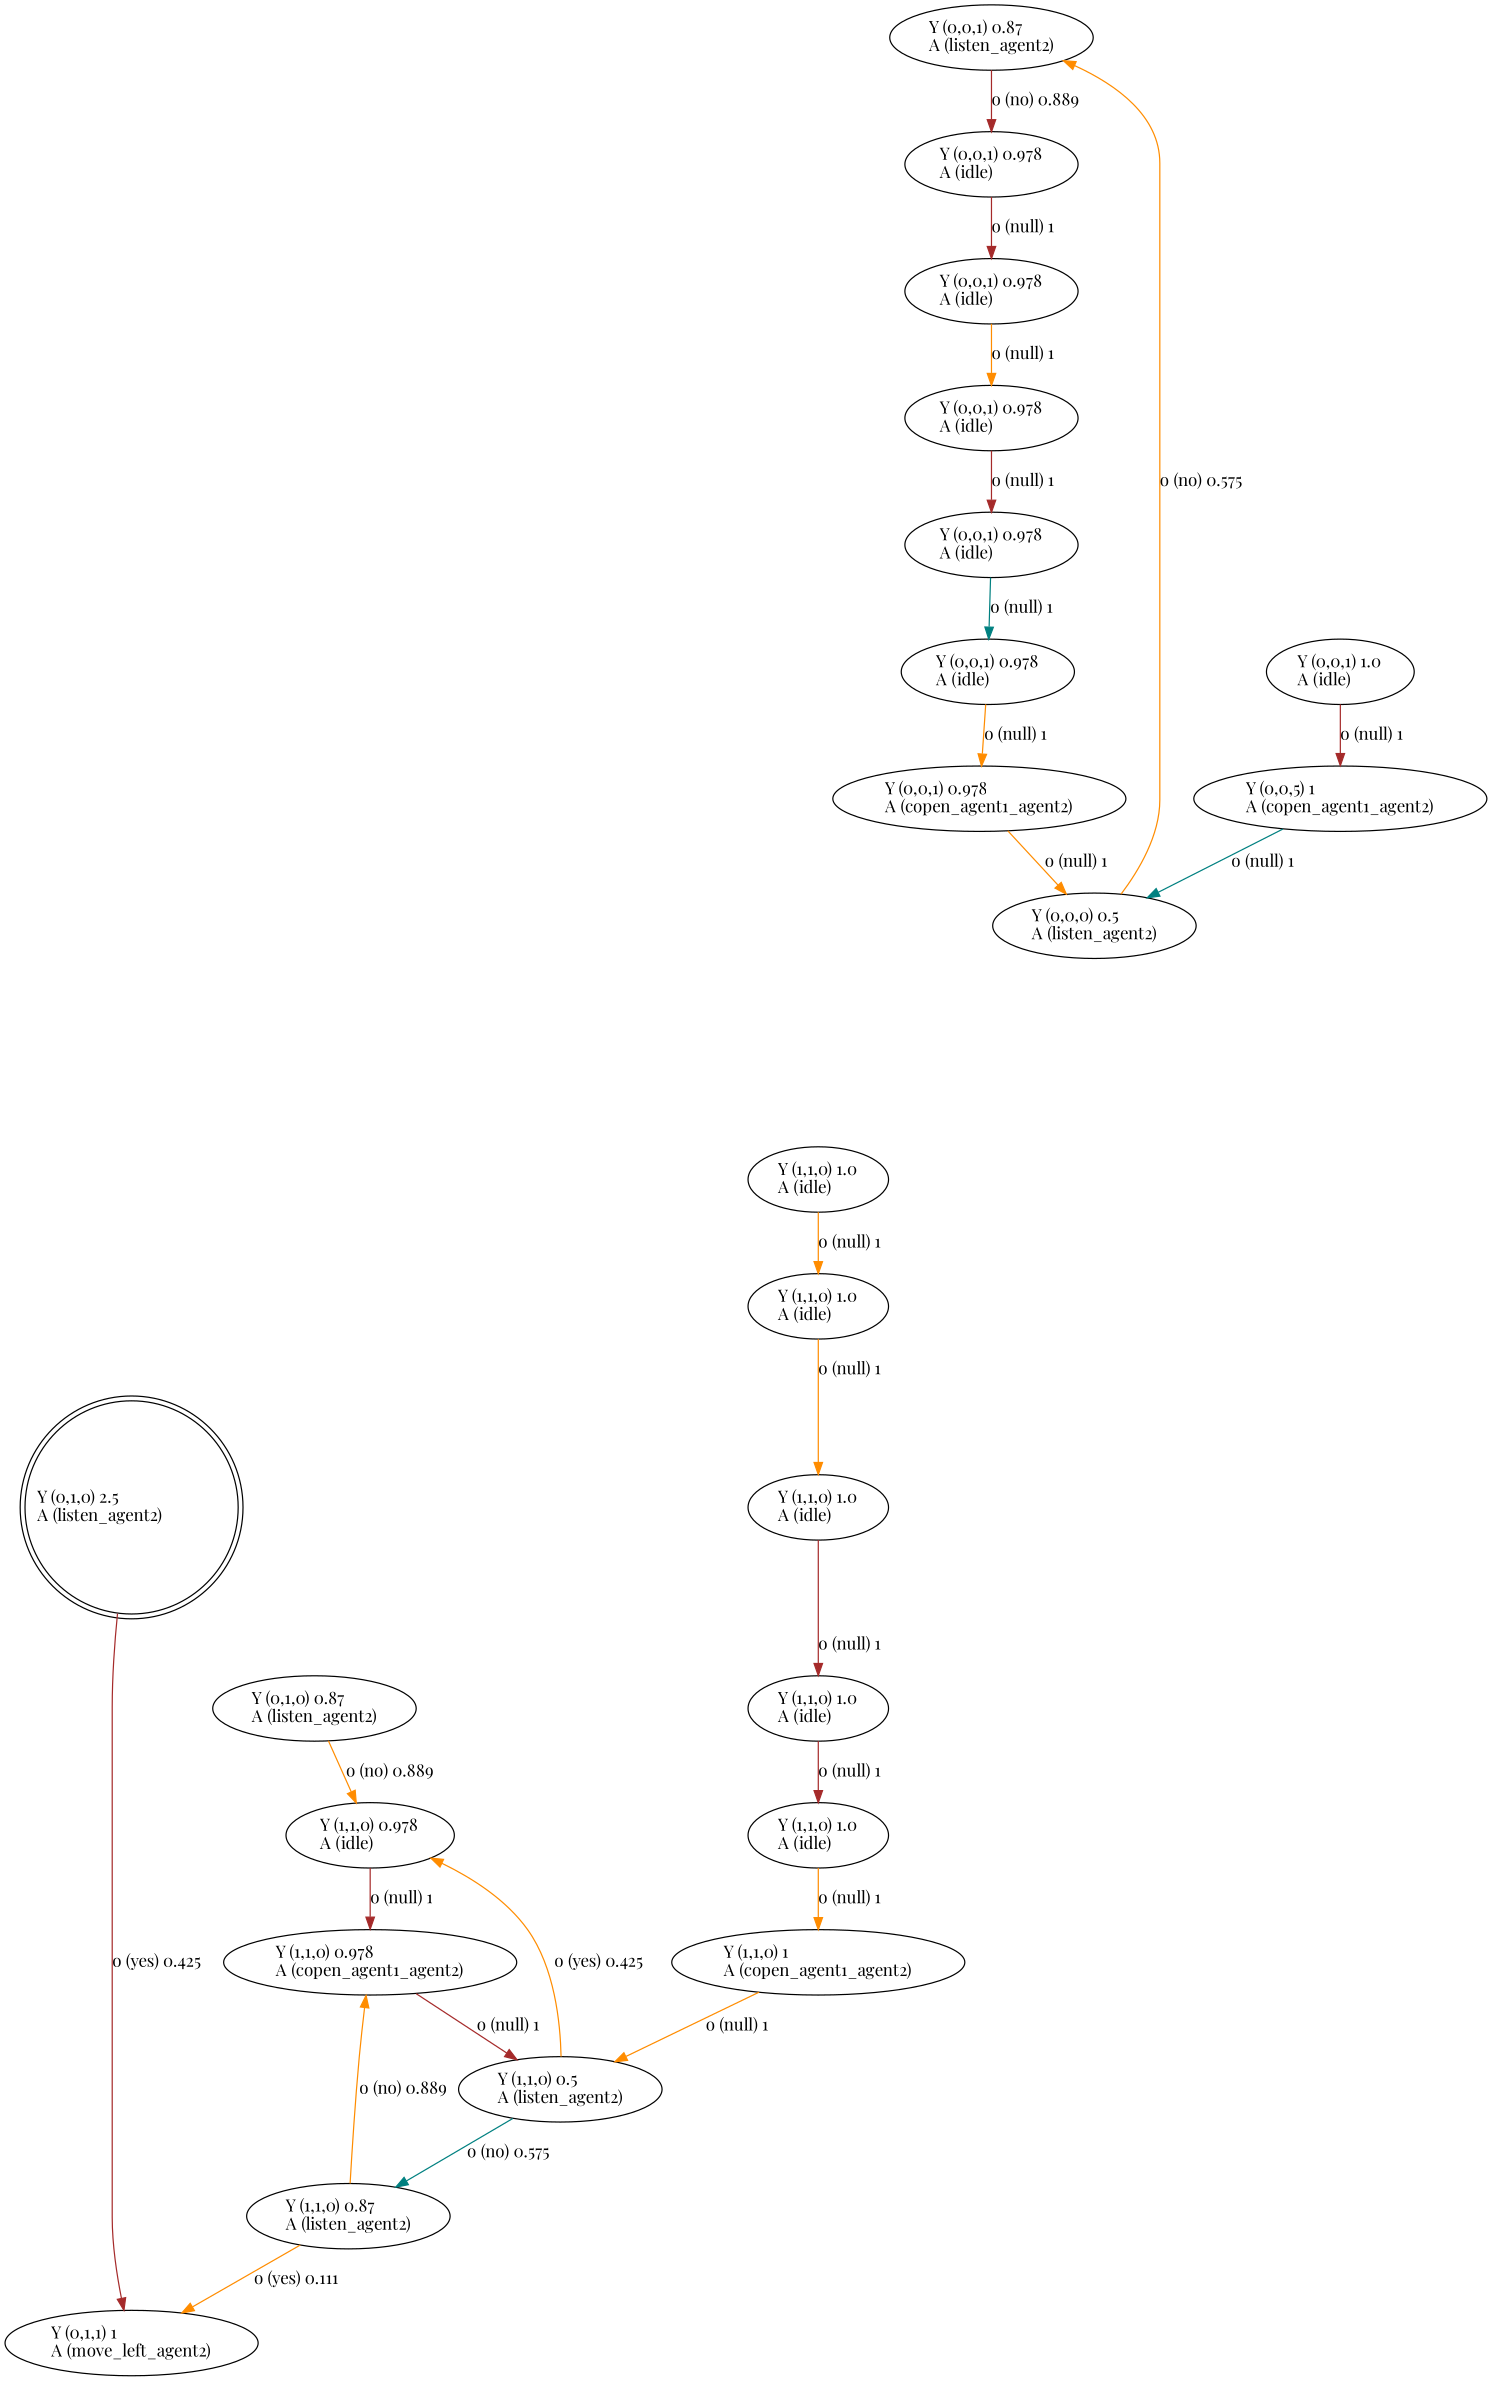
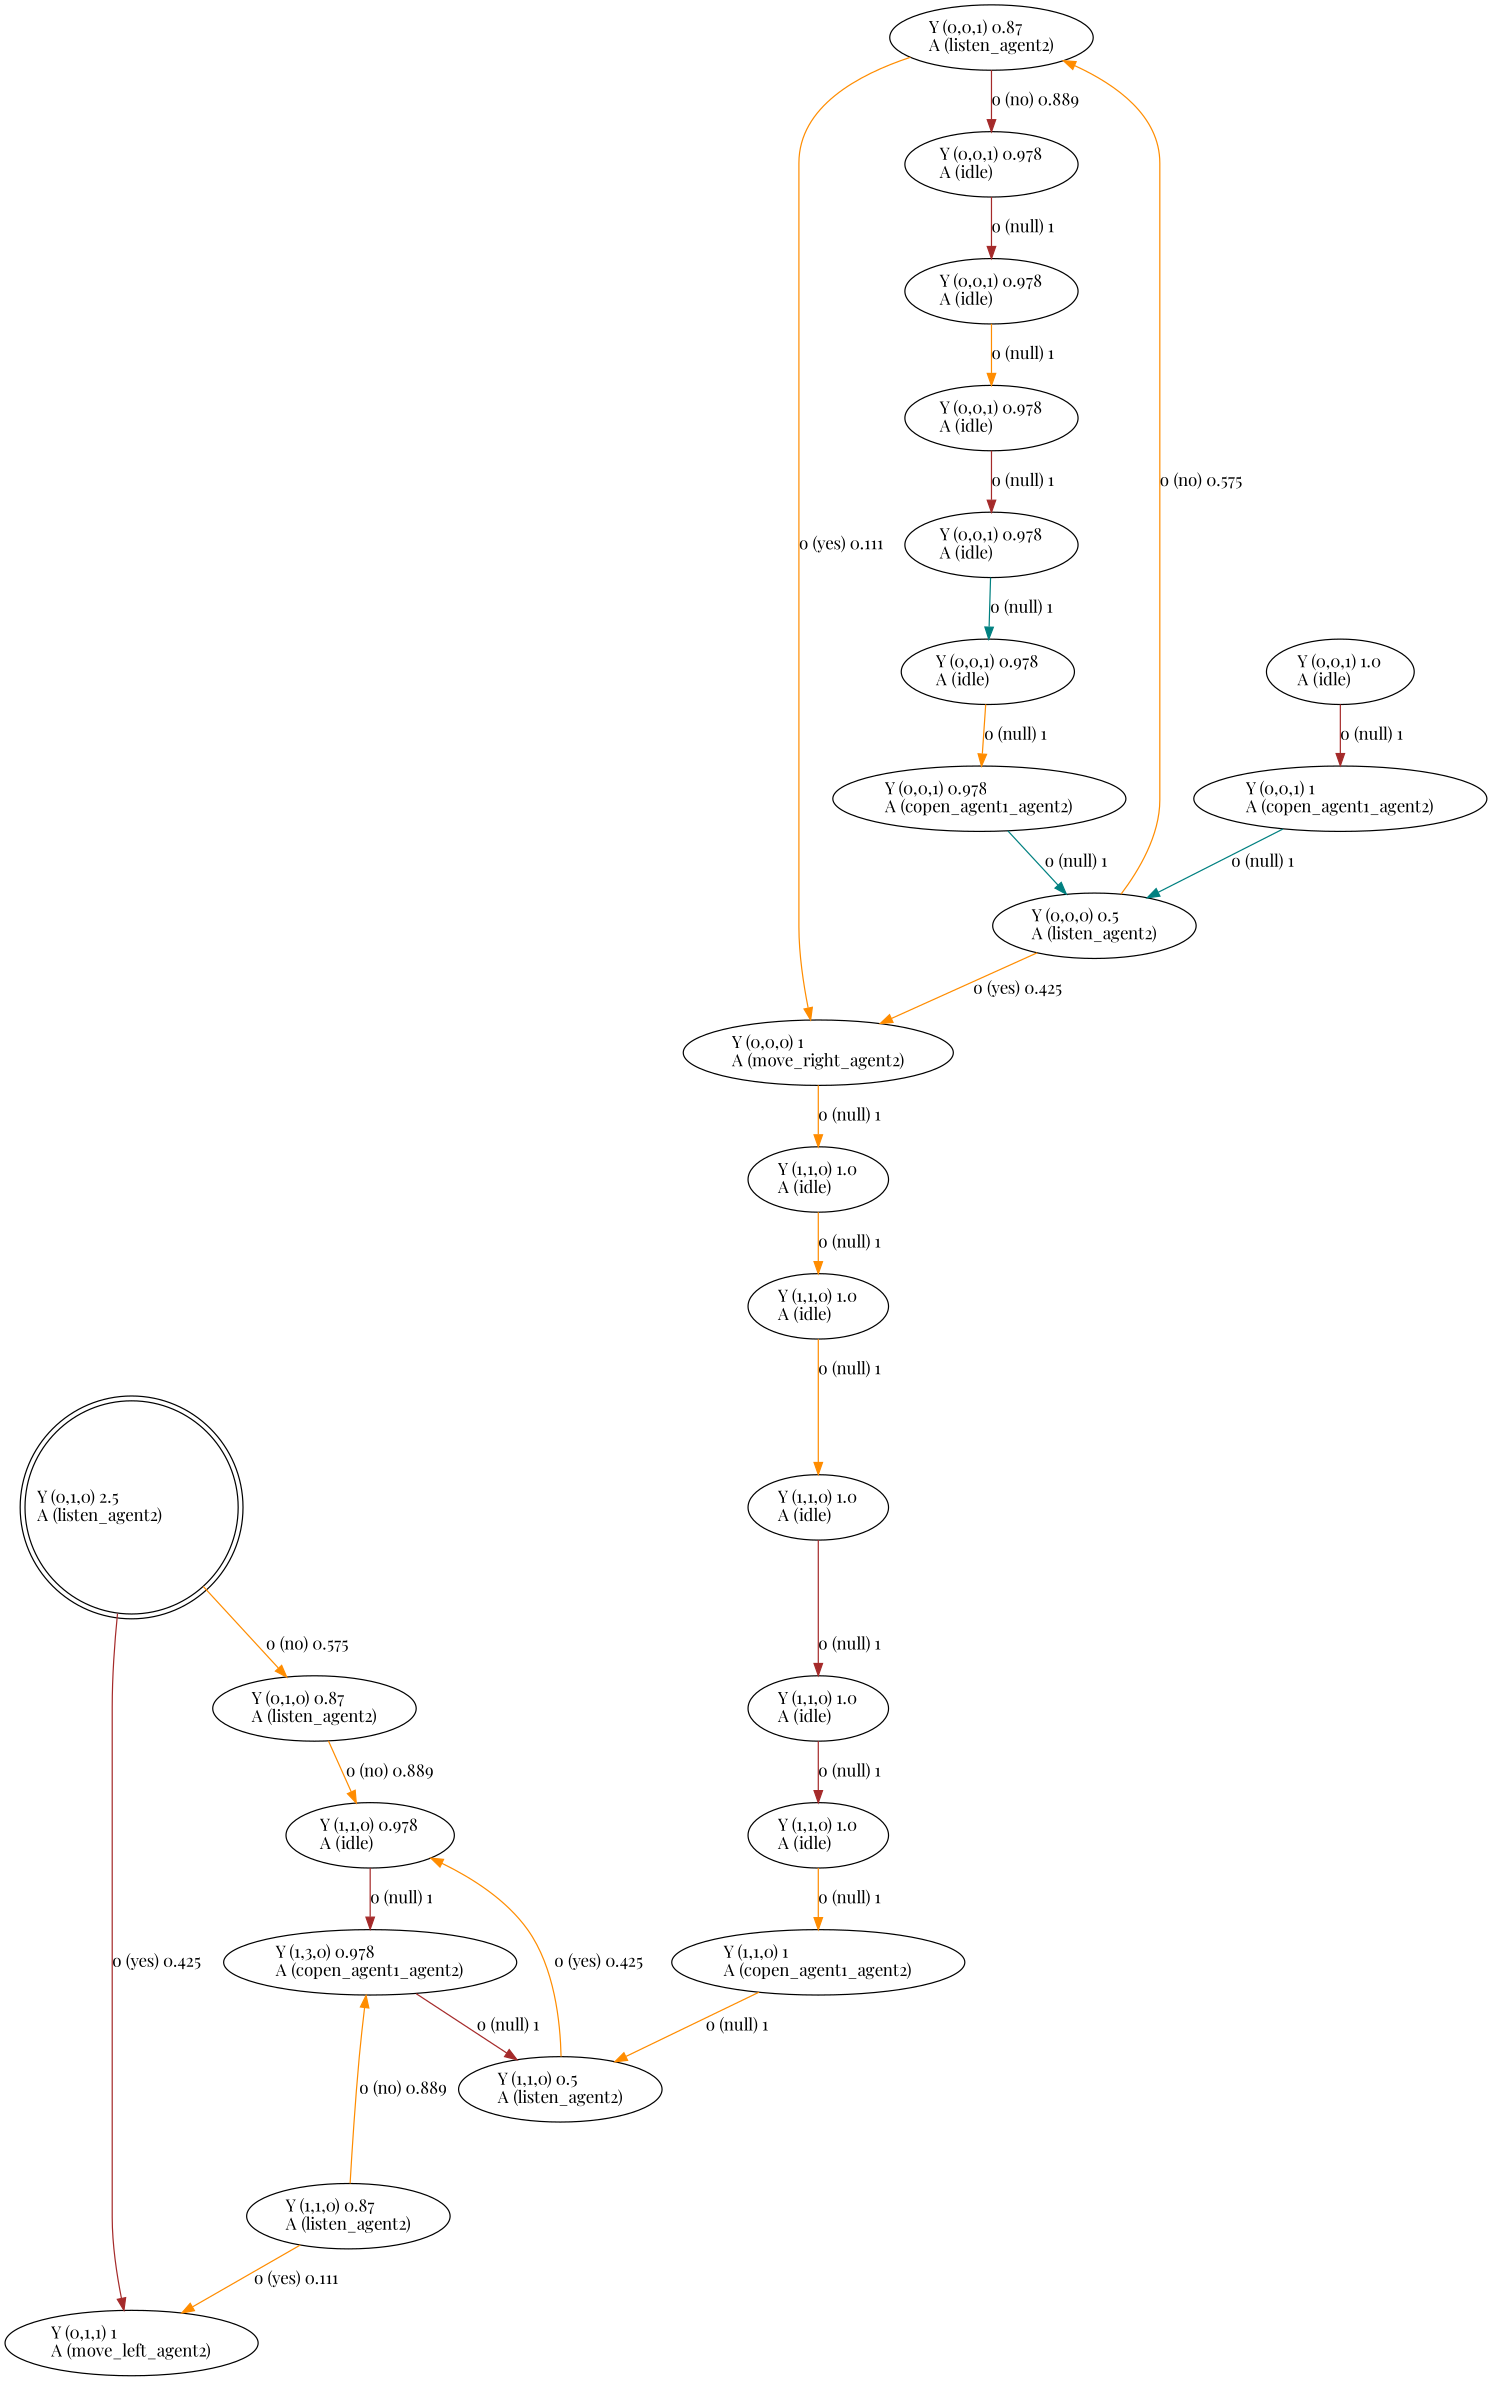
(1340, 799) -> (1340, 799)
(1033, 858) -> (1033, 858)
none -> (818, 1053)
none -> (241, 1627)
(370, 1962) -> (370, 1962)
(460, 2150) -> none
